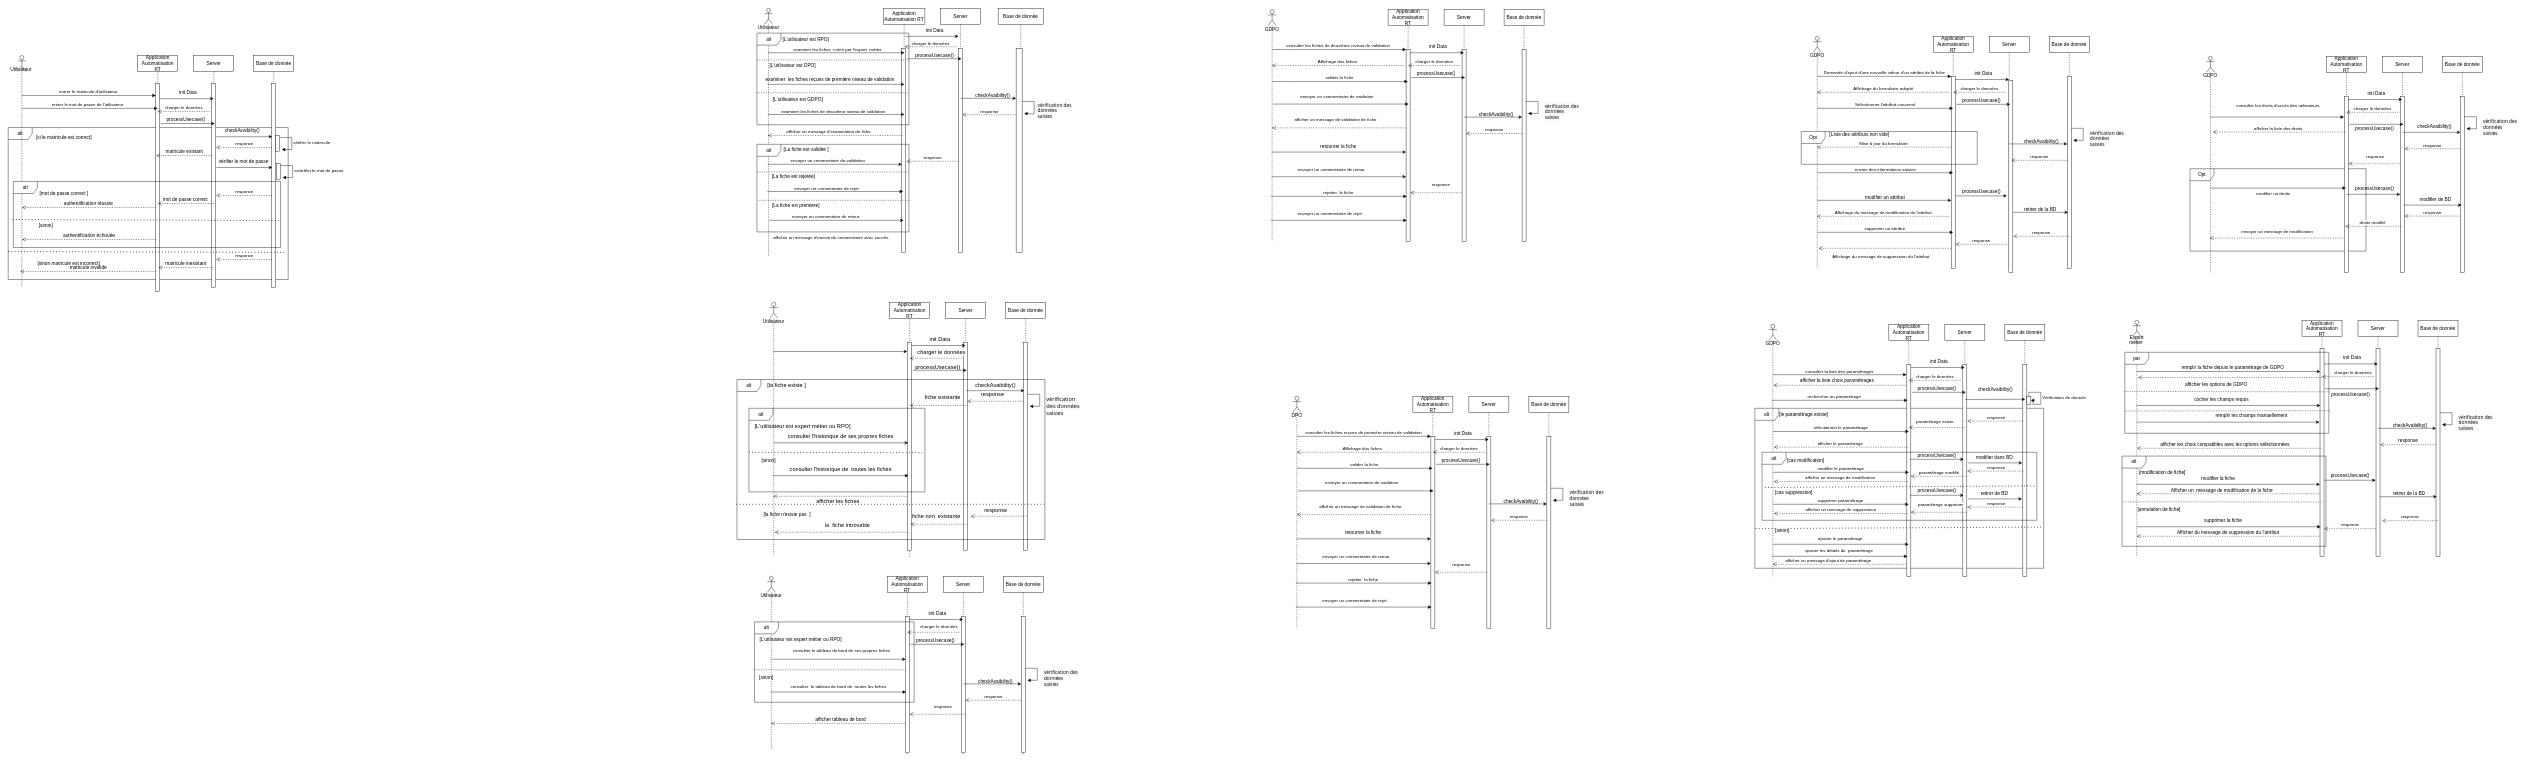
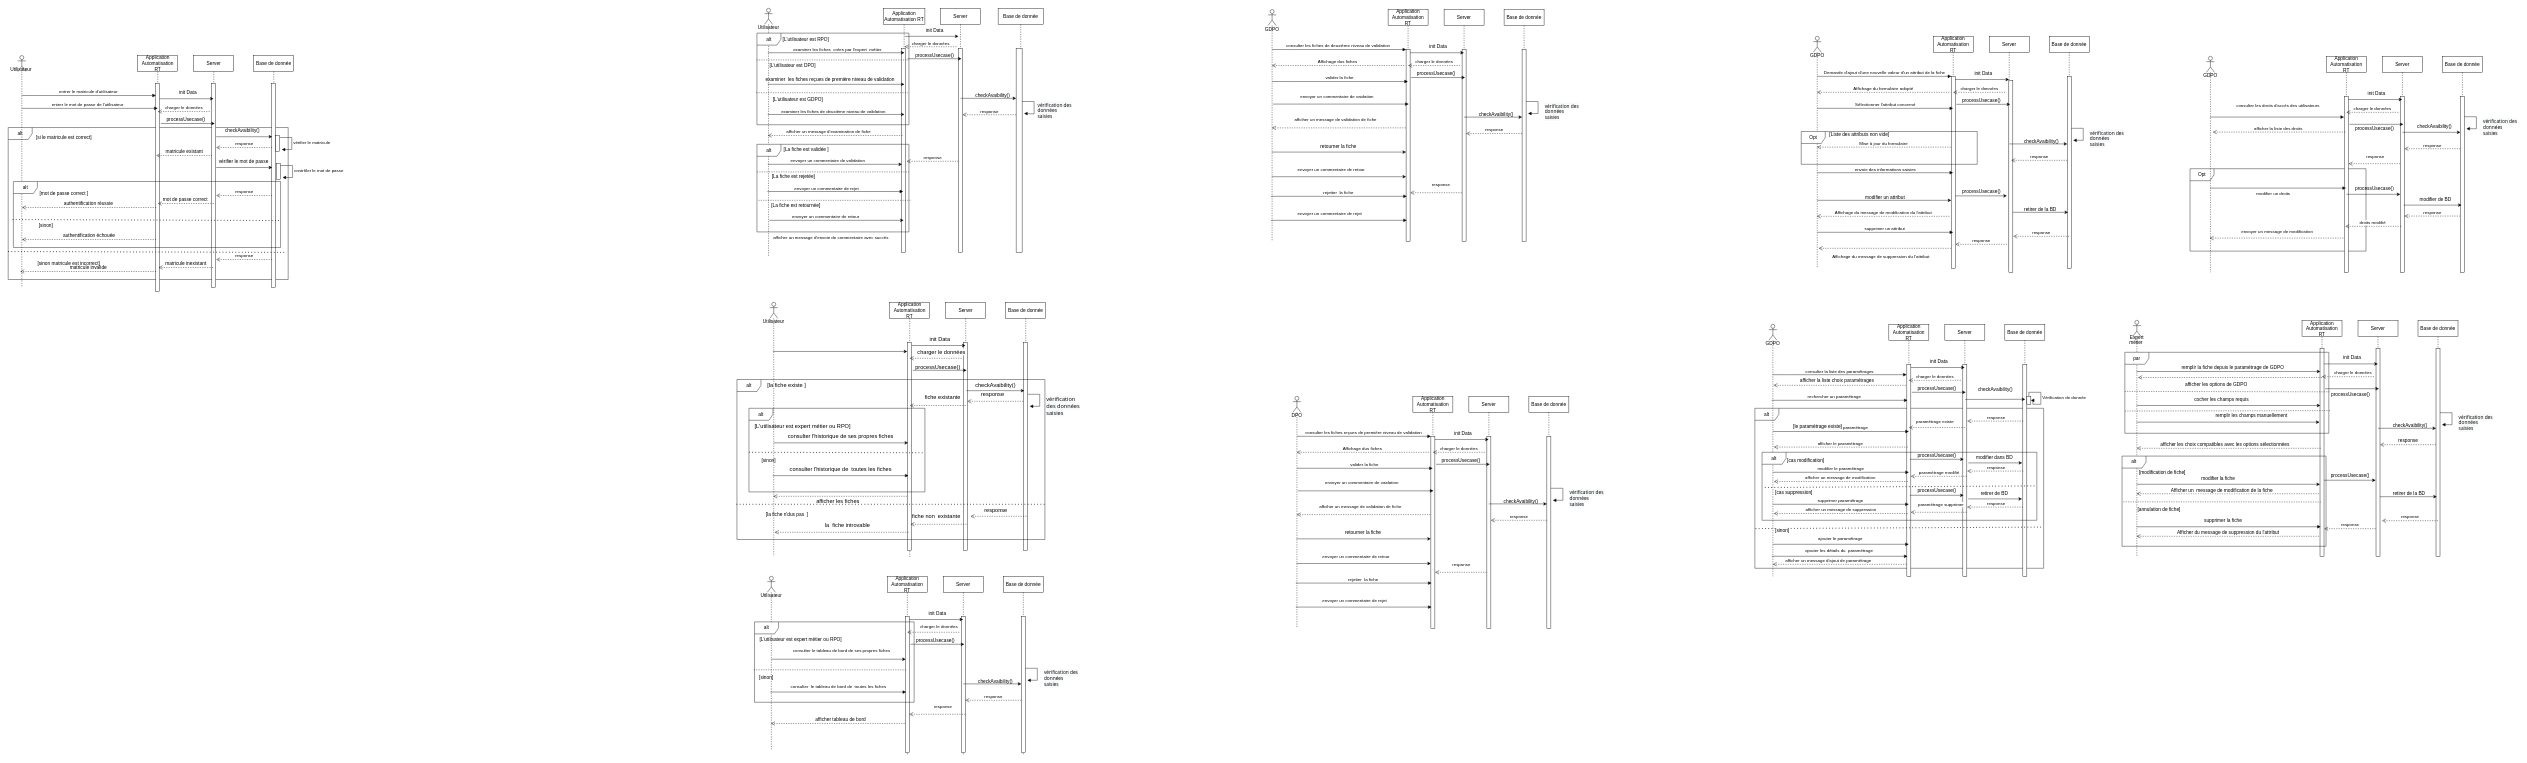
(796, 205) -> (796, 205)
(1819, 417) -> (1833, 429)
(787, 514) -> (787, 514)
